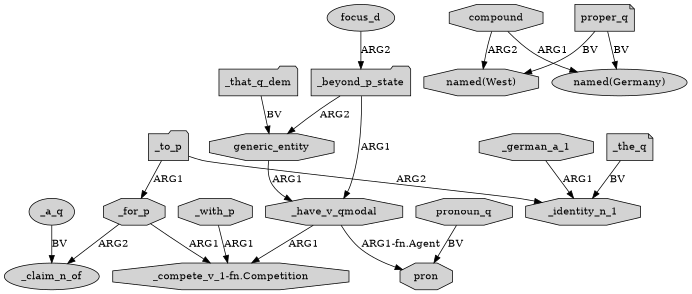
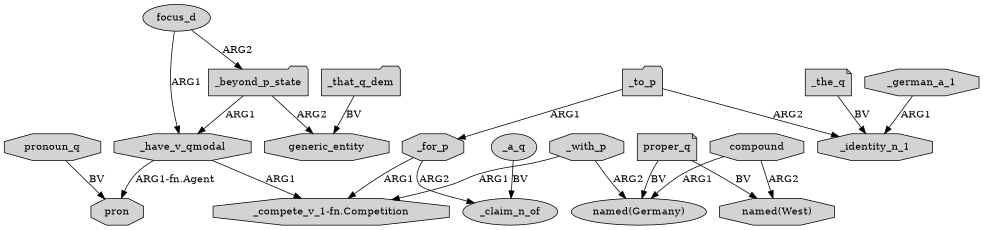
none -> (607, 177)
(271, 182) -> (171, 79)
